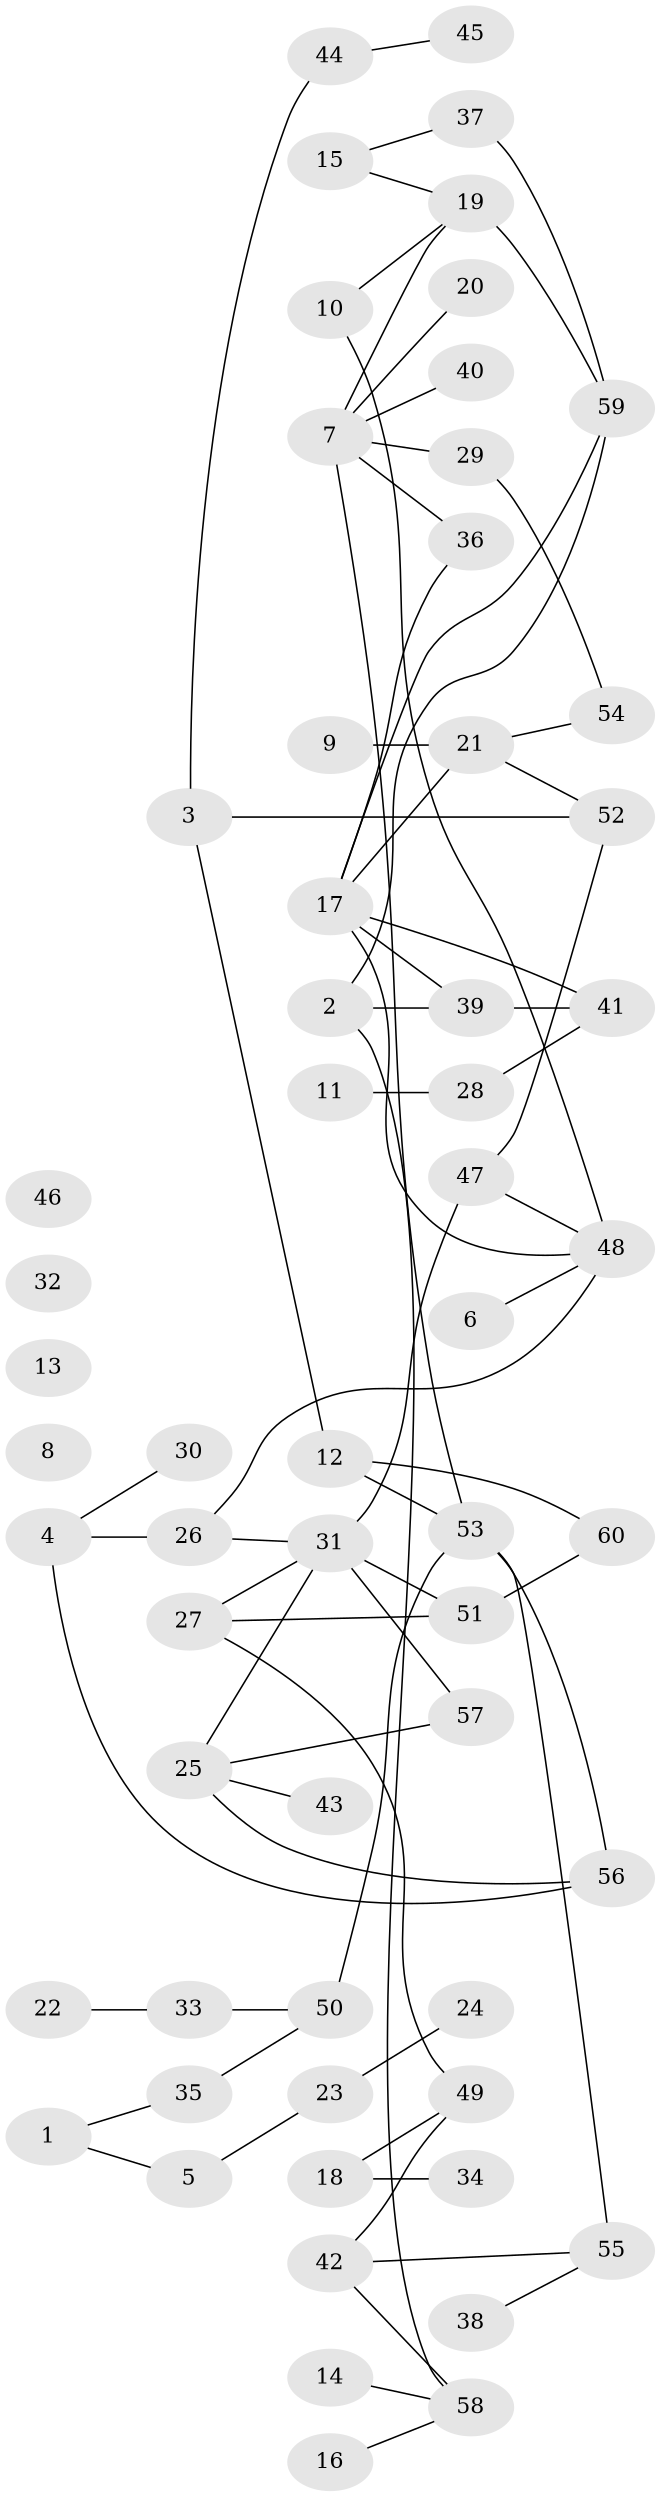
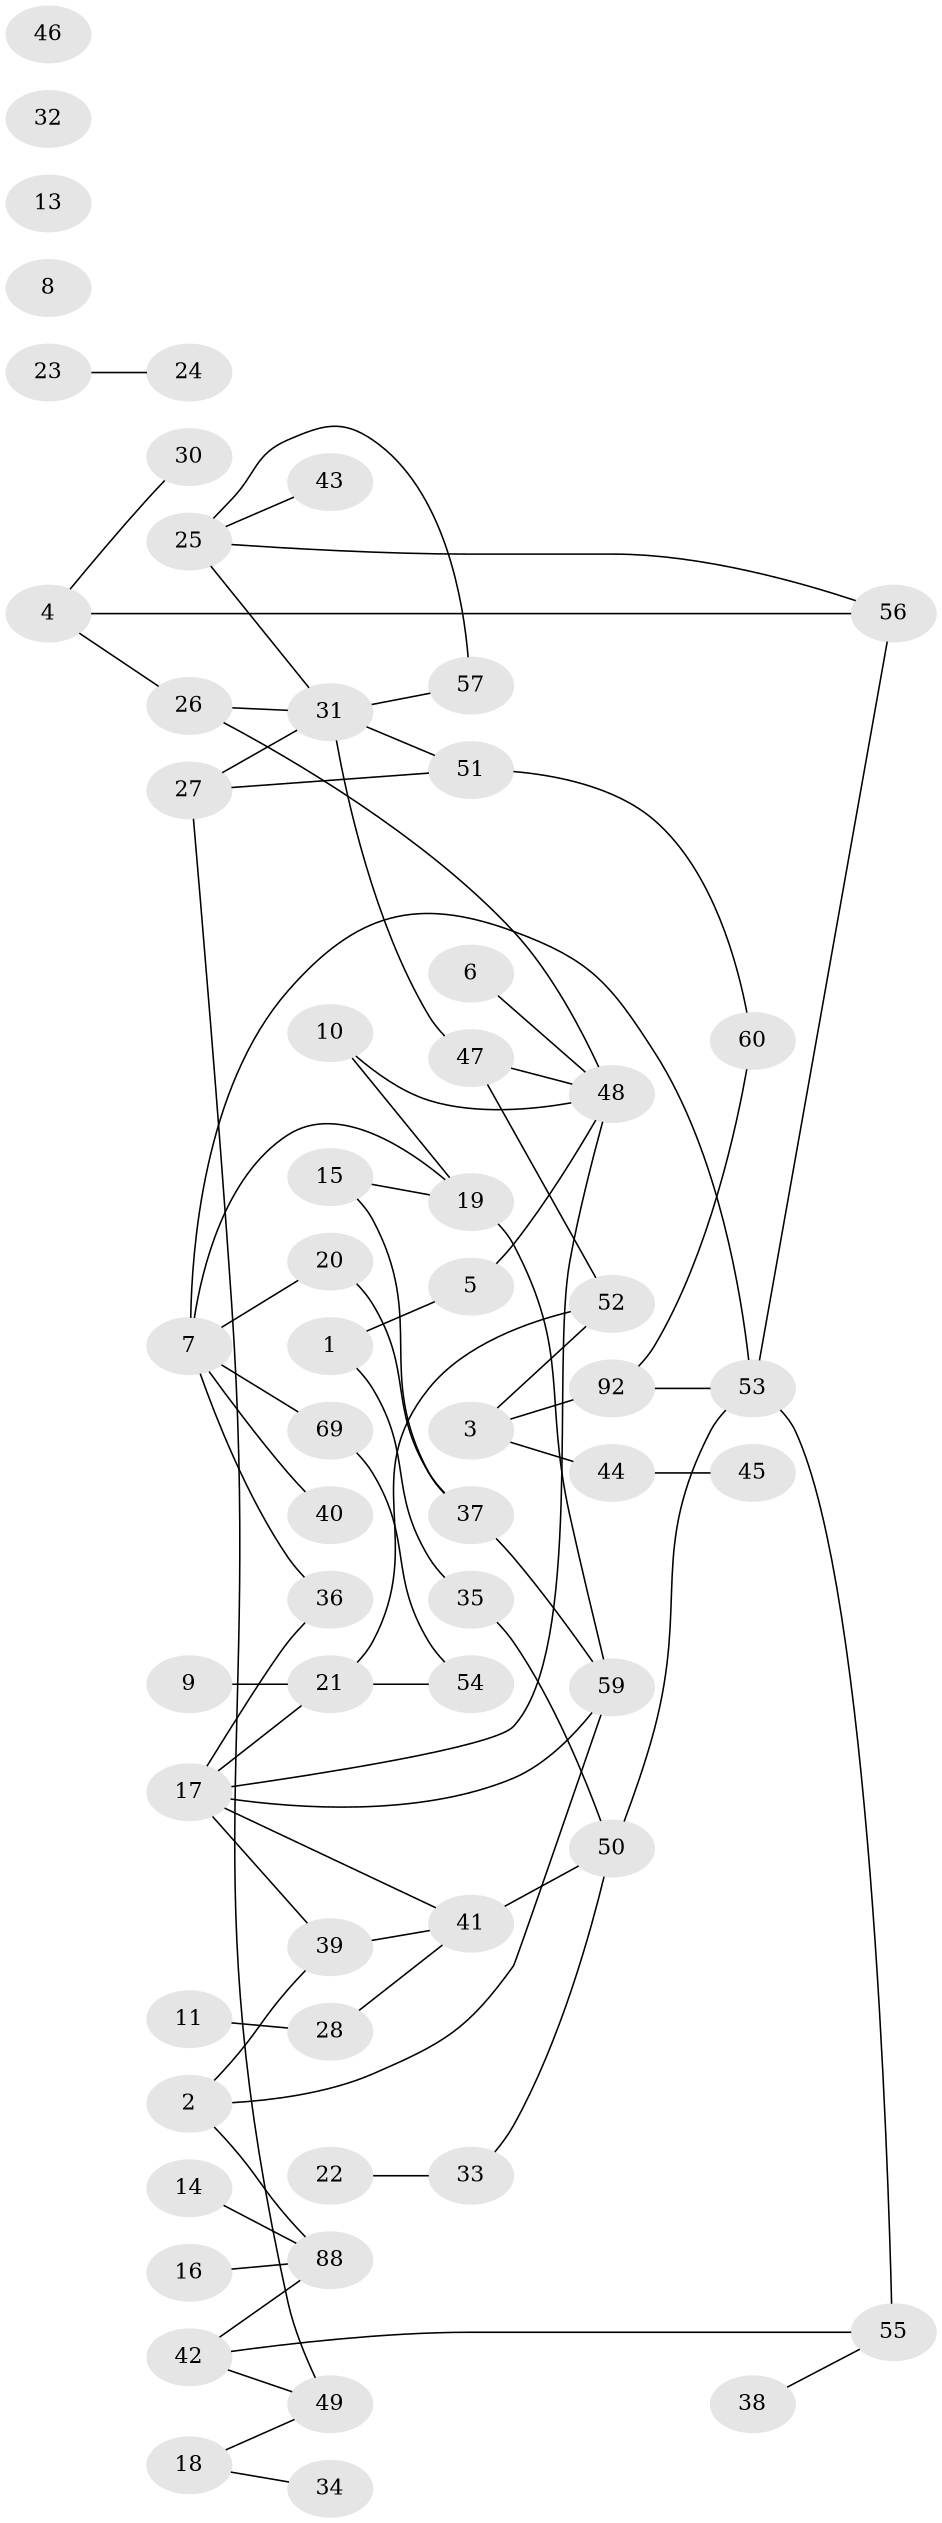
(471, 457) -> (330, 1431)
none -> (391, 1343)
(330, 1459) -> (612, 1388)
none -> (529, 1893)
(260, 2137) -> (542, 1205)
(471, 2407) -> (330, 2260)
